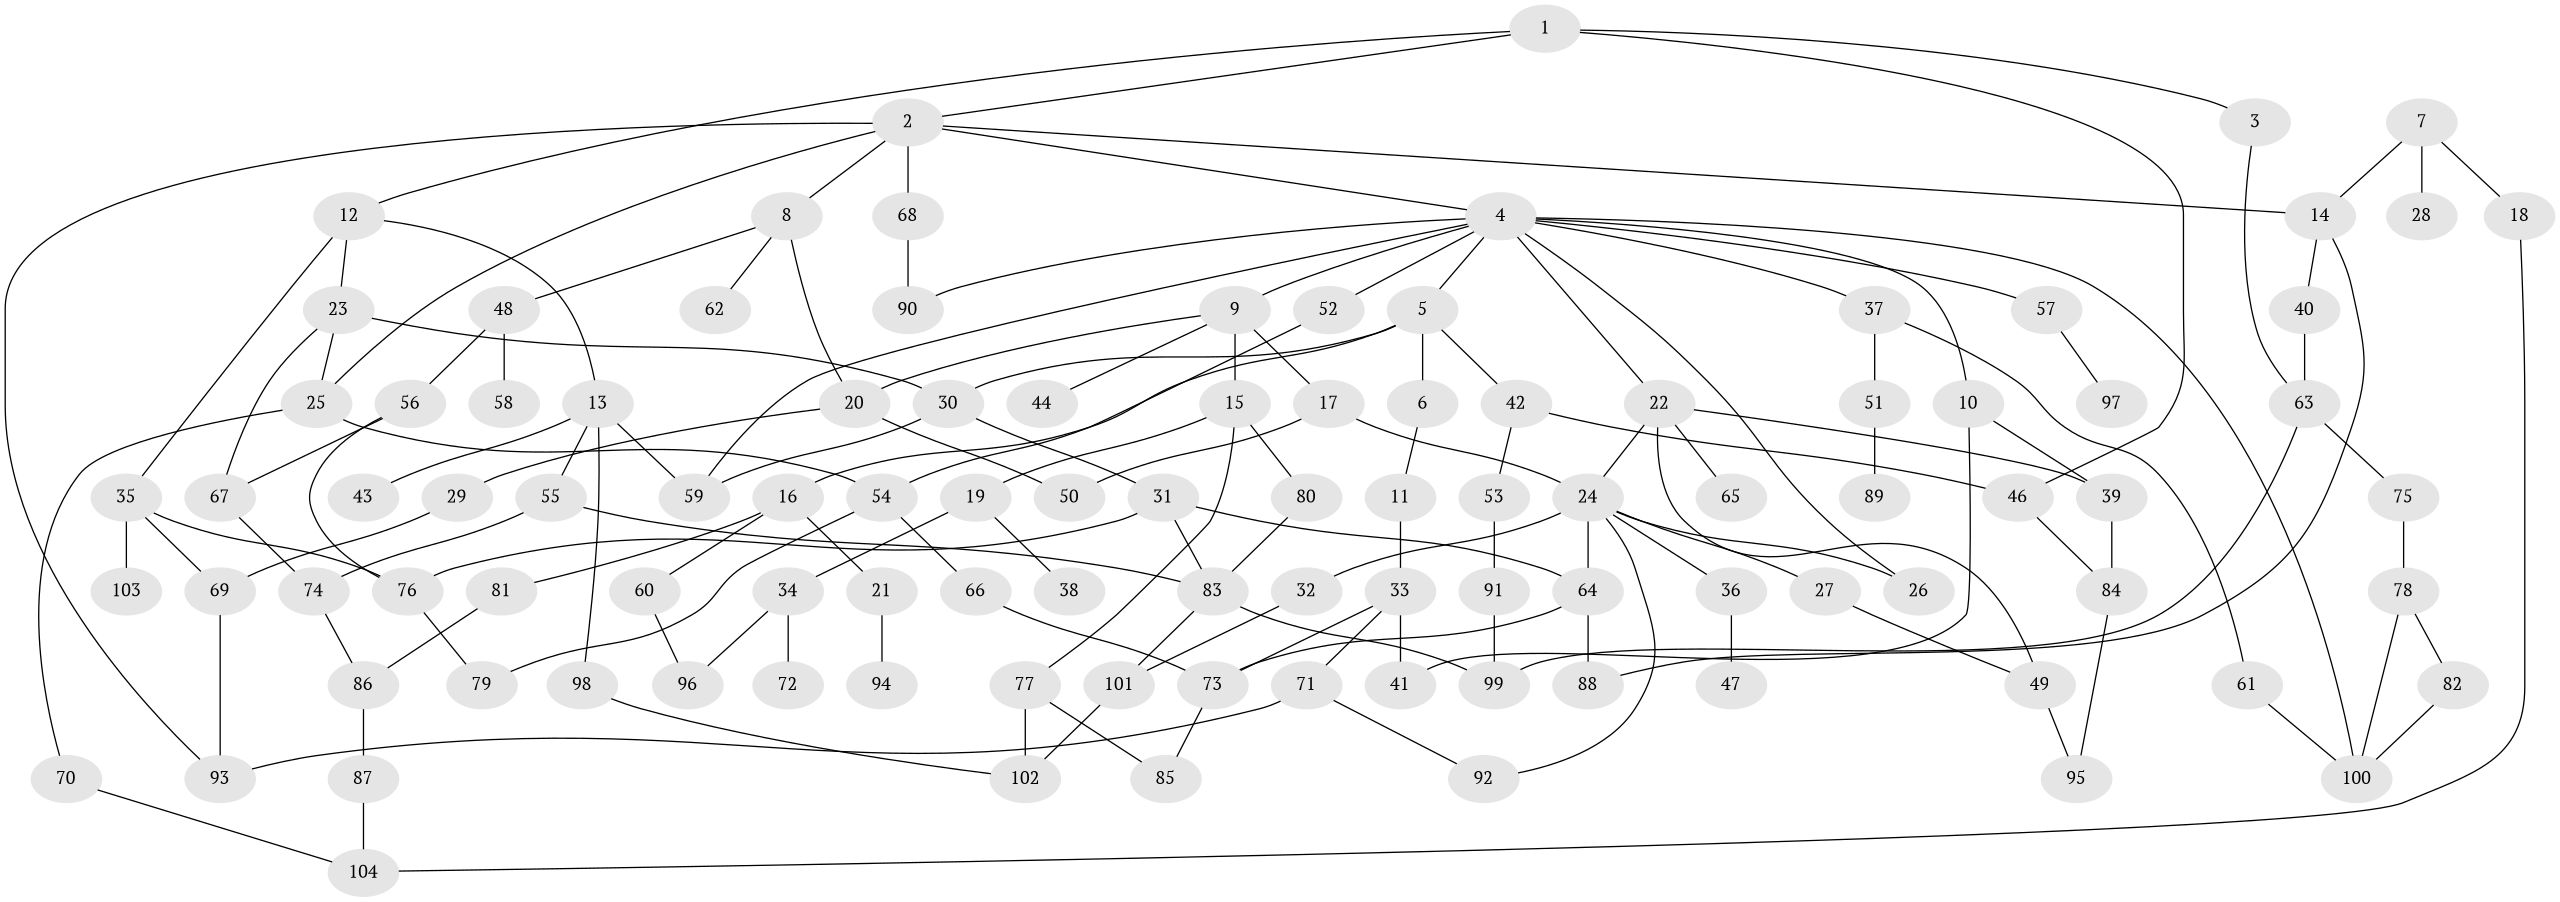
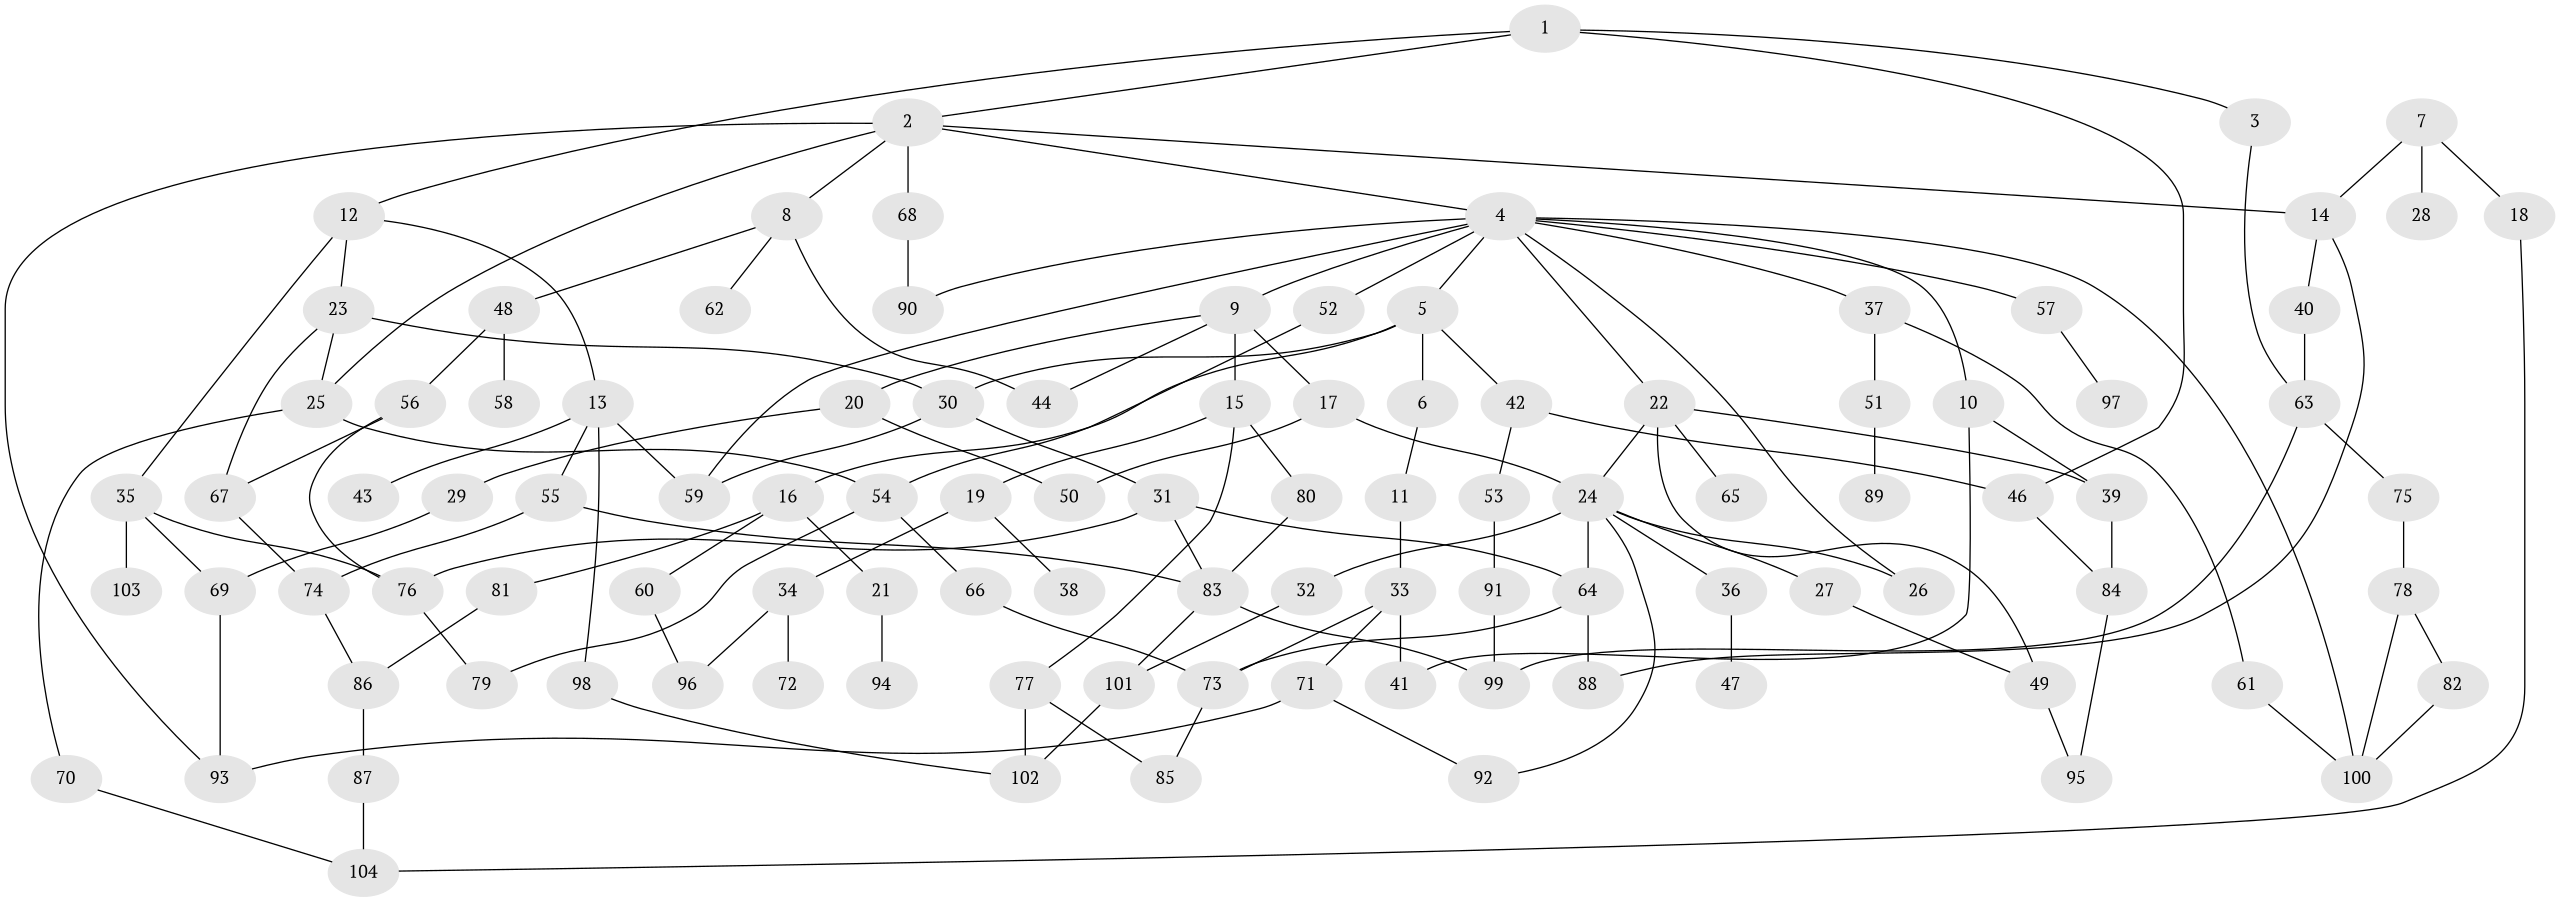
(811, 313) -> (881, 347)
